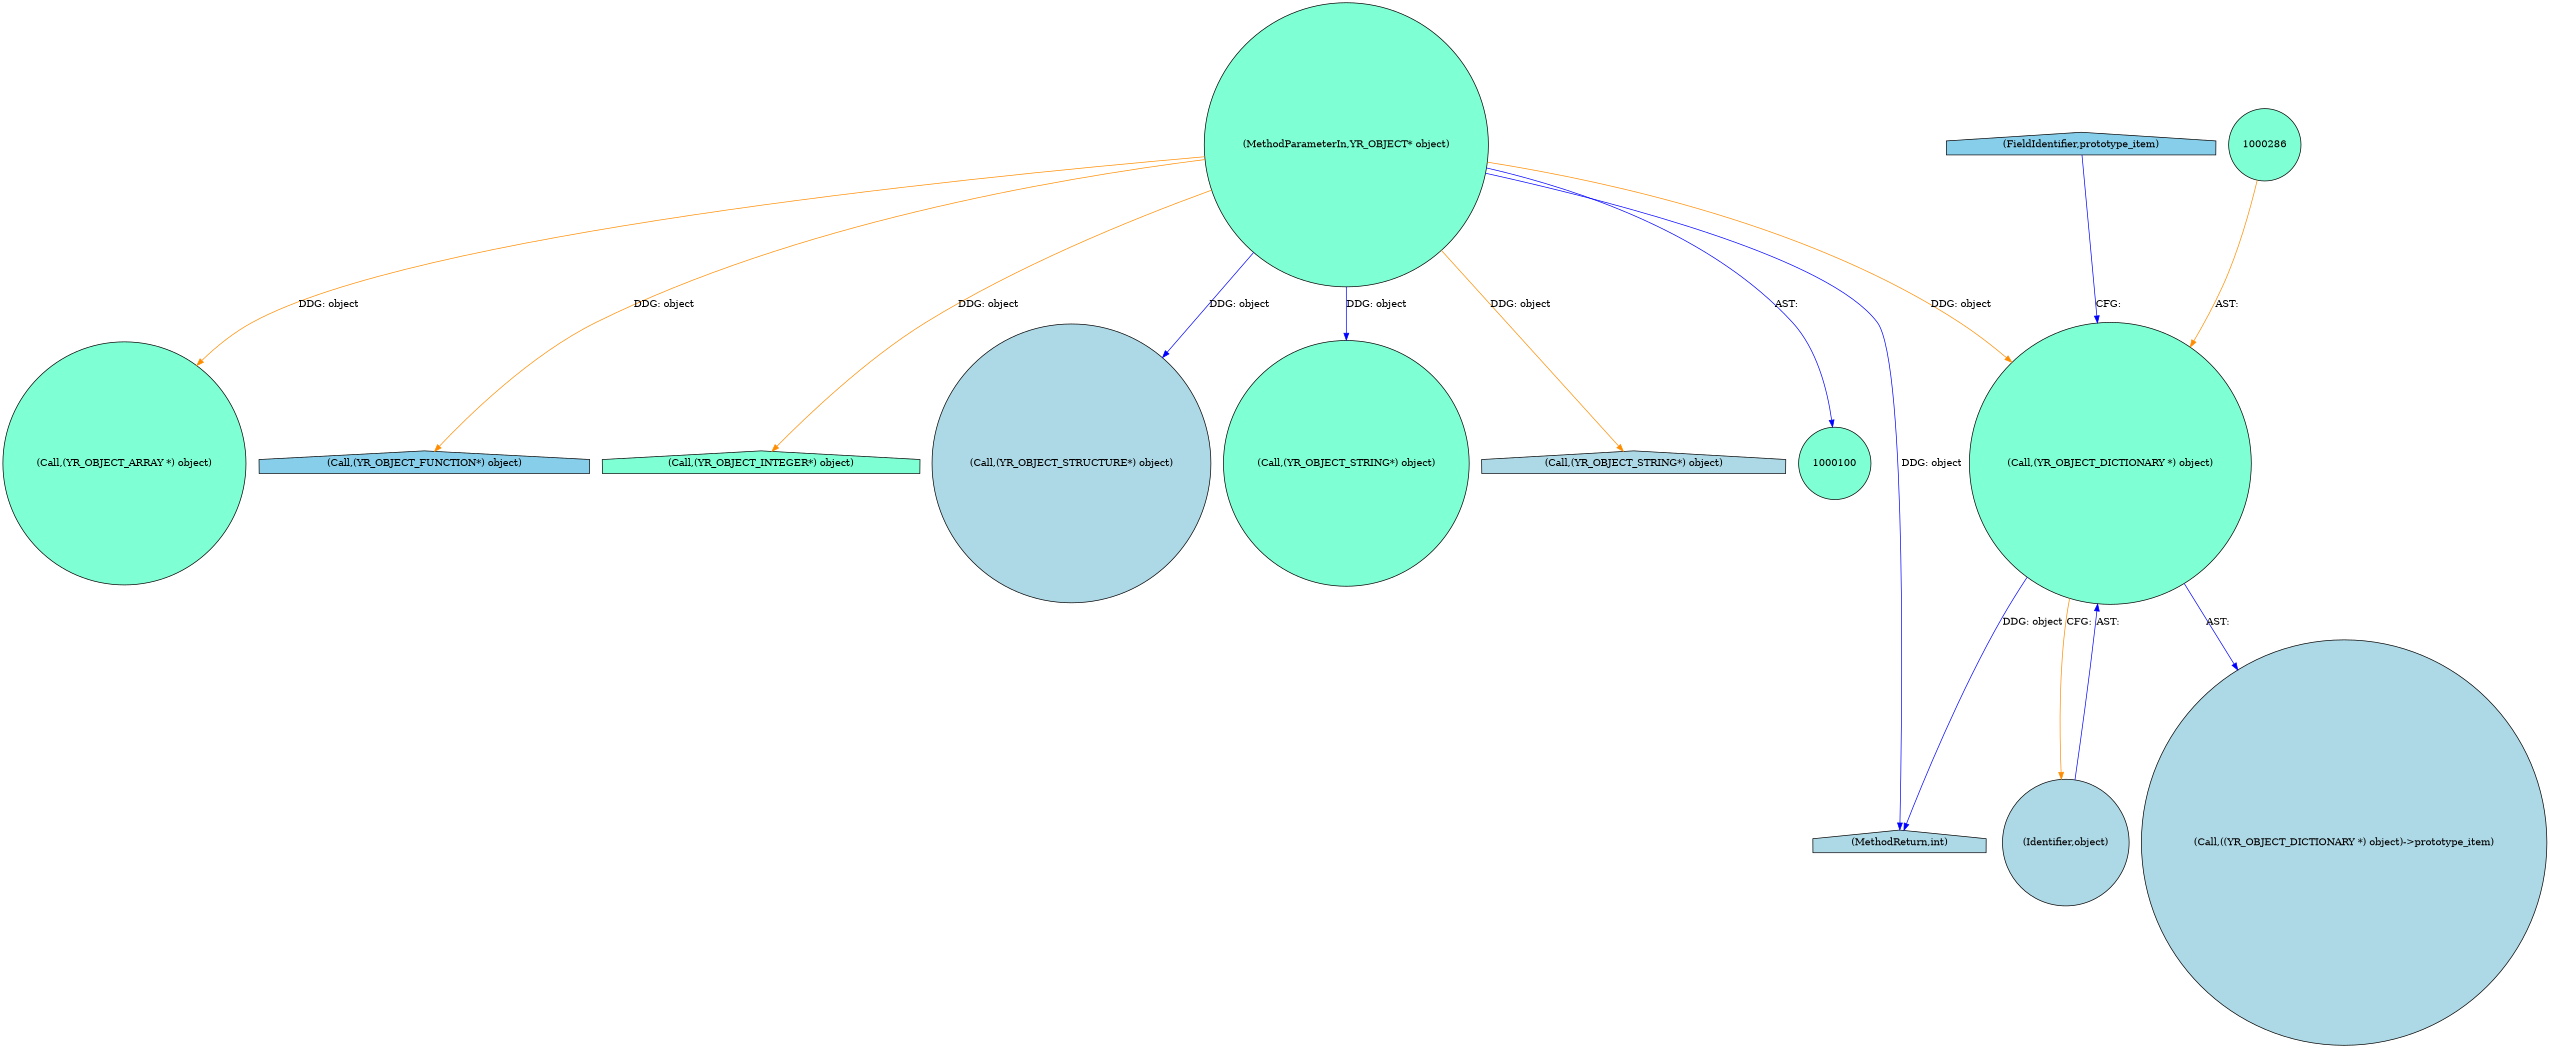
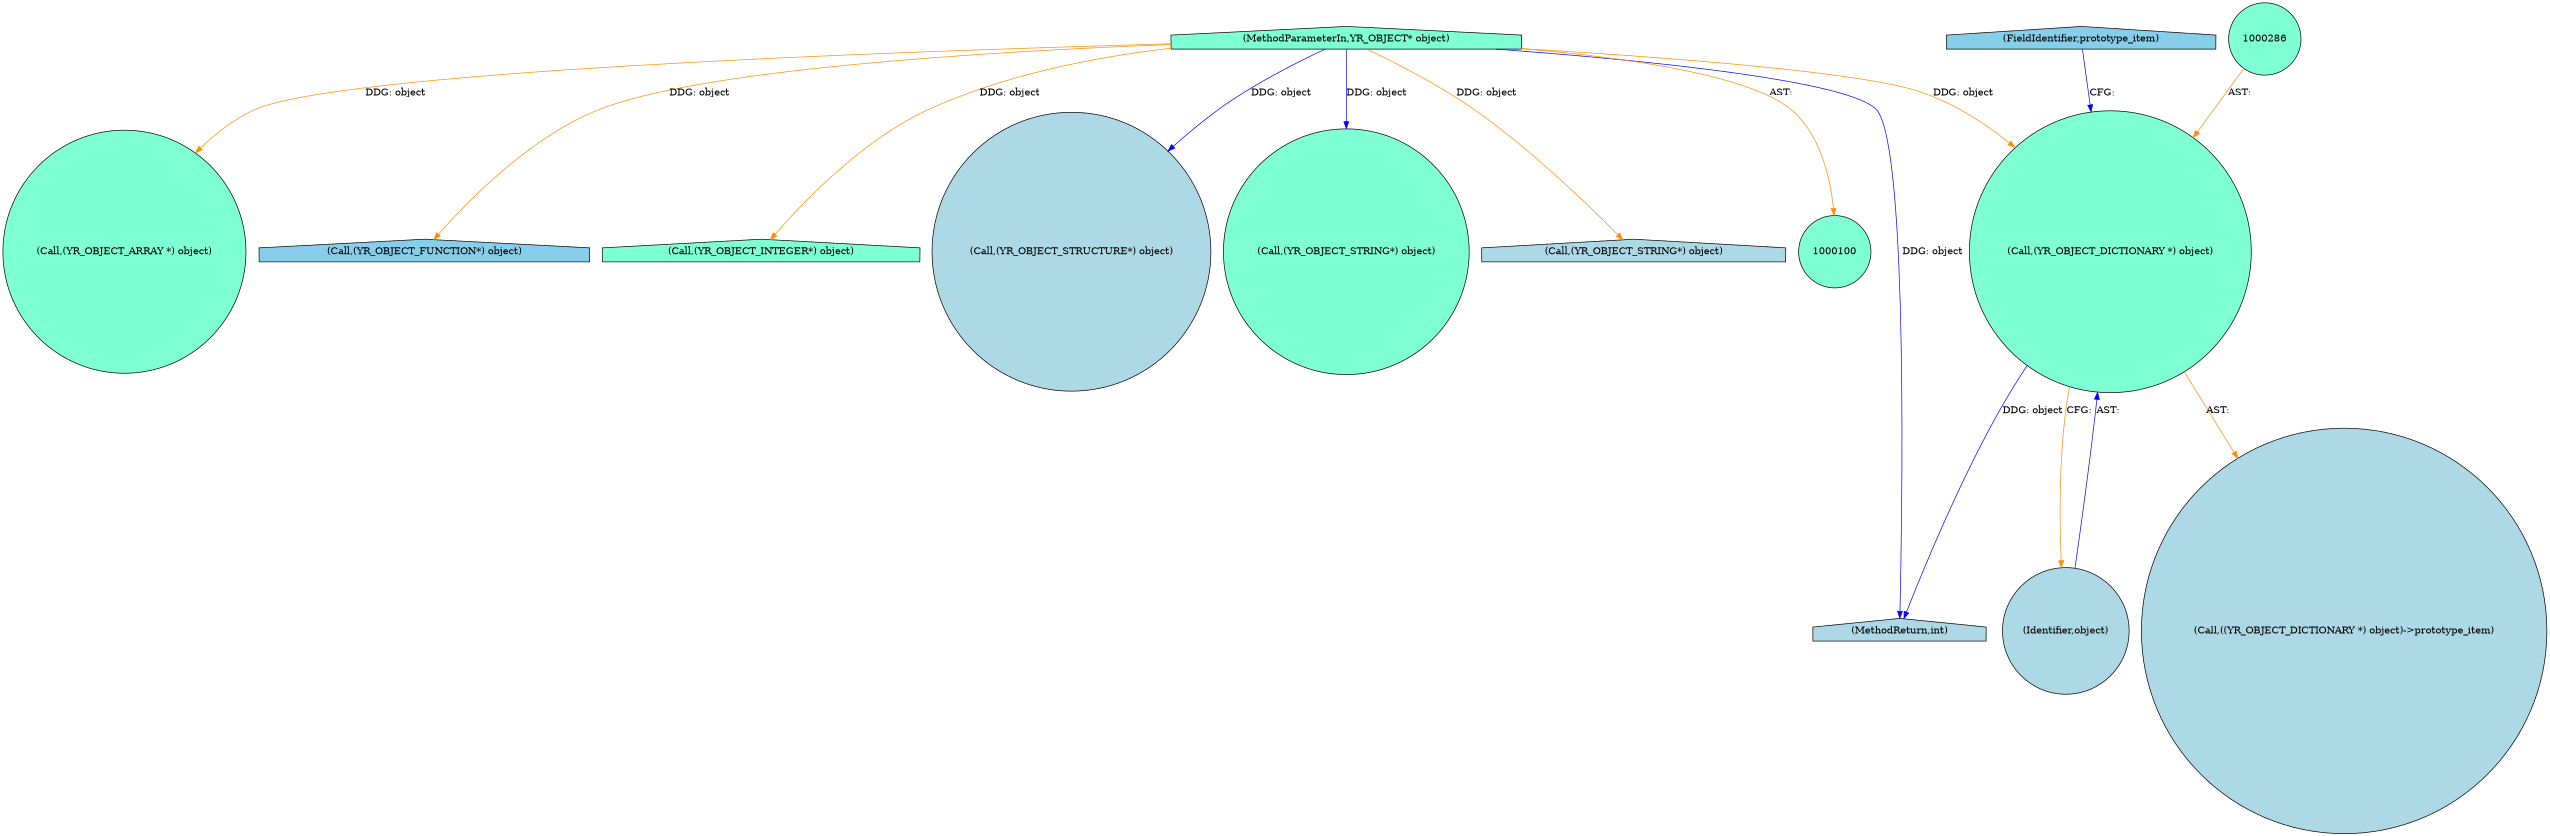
(1346, 145) -> (1346, 39)
(1698, 248) -> (1714, 77)
(2209, 624) -> (2209, 412)
